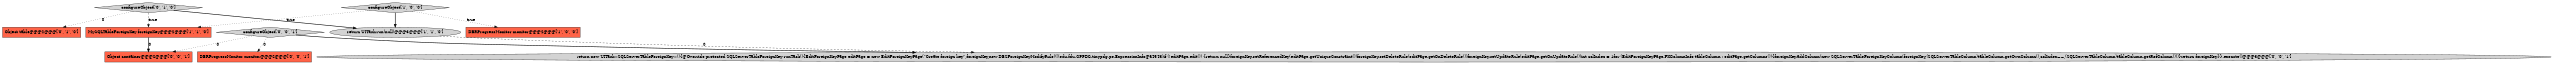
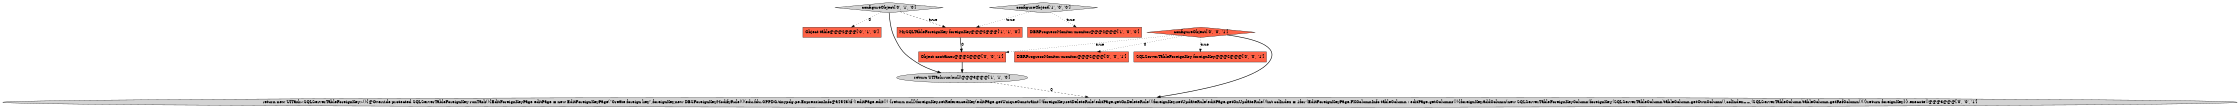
(395, 19) -> (962, 66)
(270, 32) -> (1201, 32)
(218, 45) -> (1100, 45)
none -> (1200, 57)
